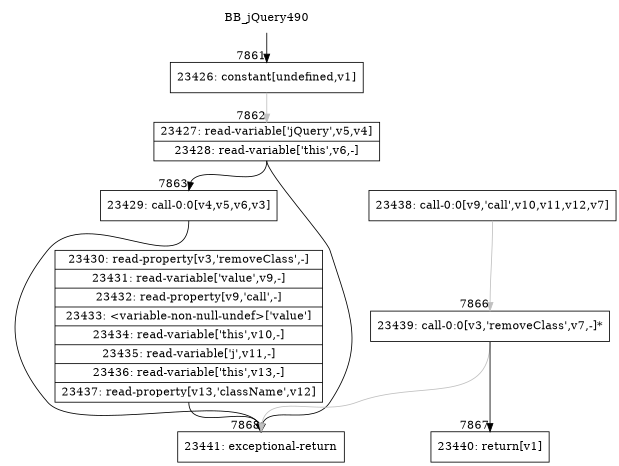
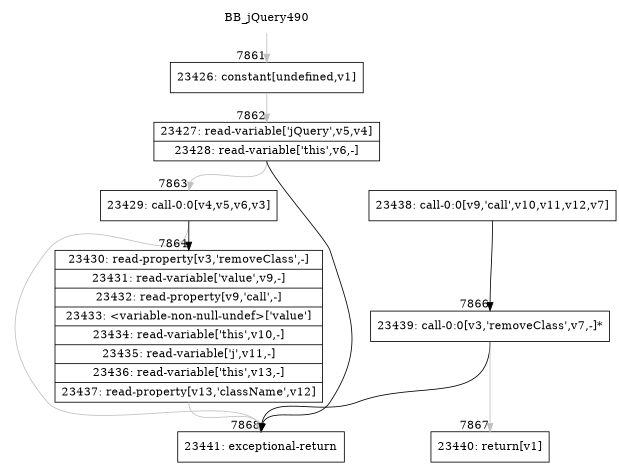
(267, 43) -> (267, 43)
(232, 176) -> (232, 176)
none -> (189, 231)
(491, 262) -> (491, 262)
(19, 353) -> (19, 353)
(490, 383) -> (490, 383)
(385, 395) -> (385, 395)
(221, 417) -> (221, 417)
